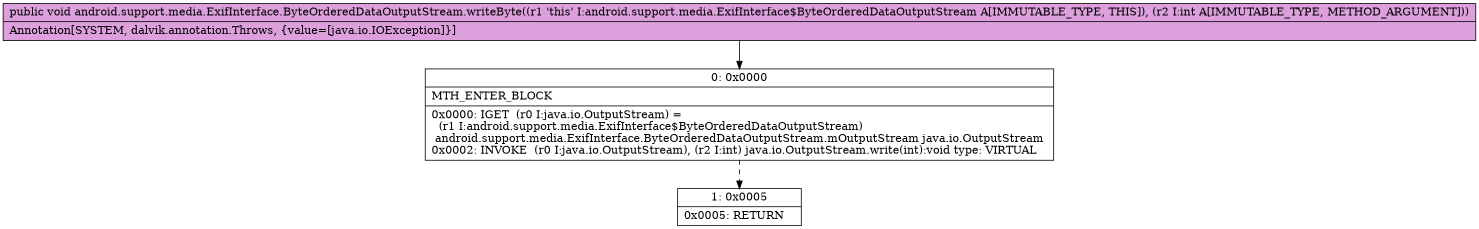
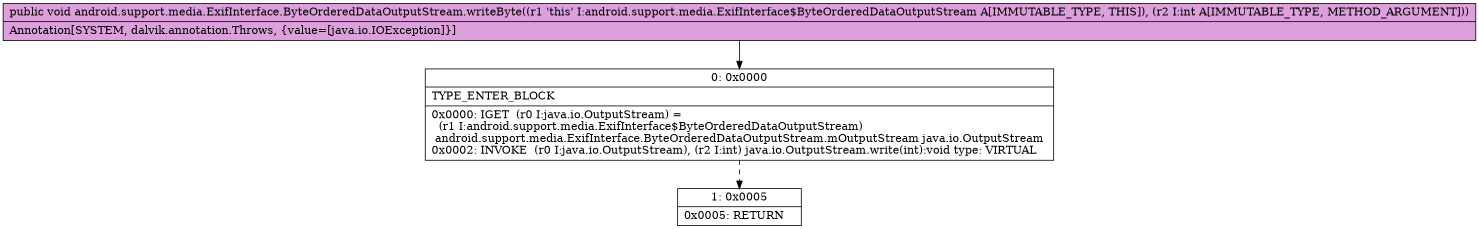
(492, 96) -> (493, 96)
